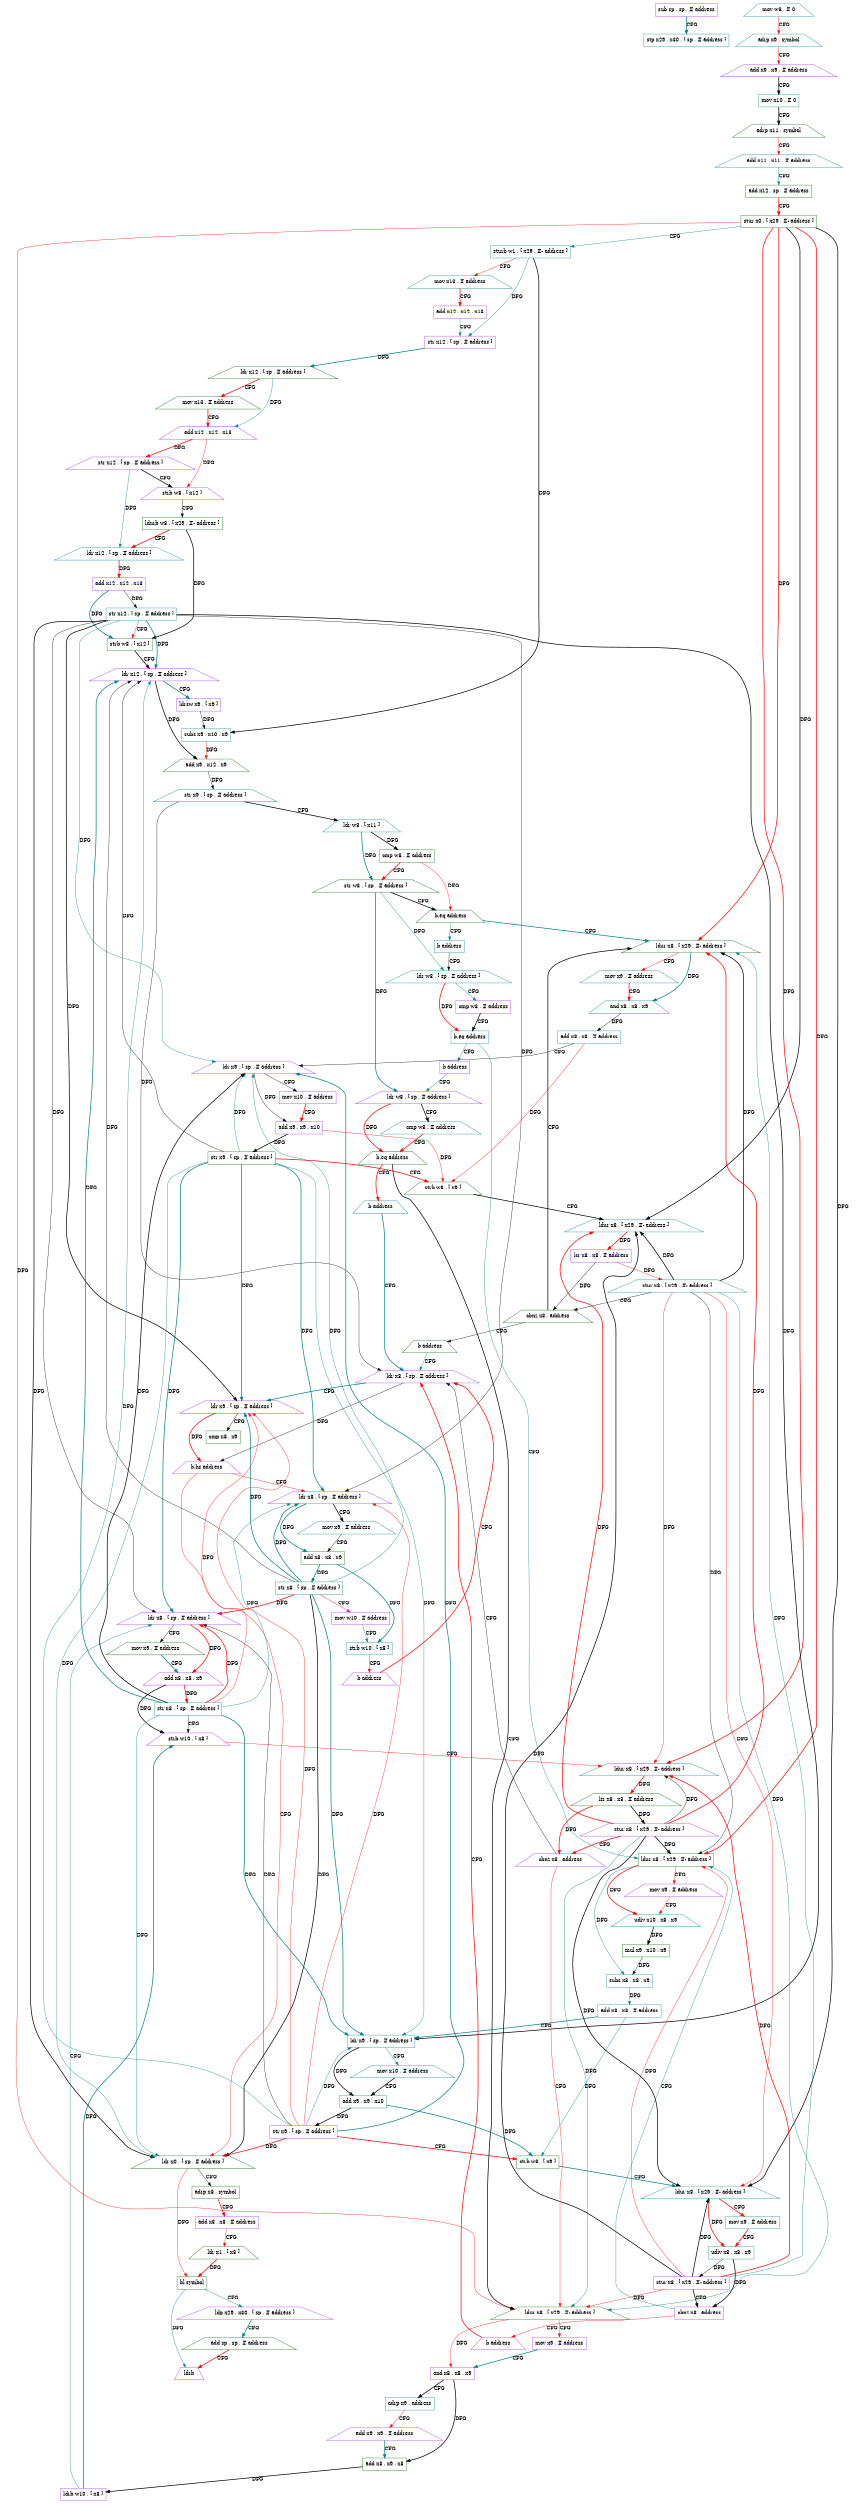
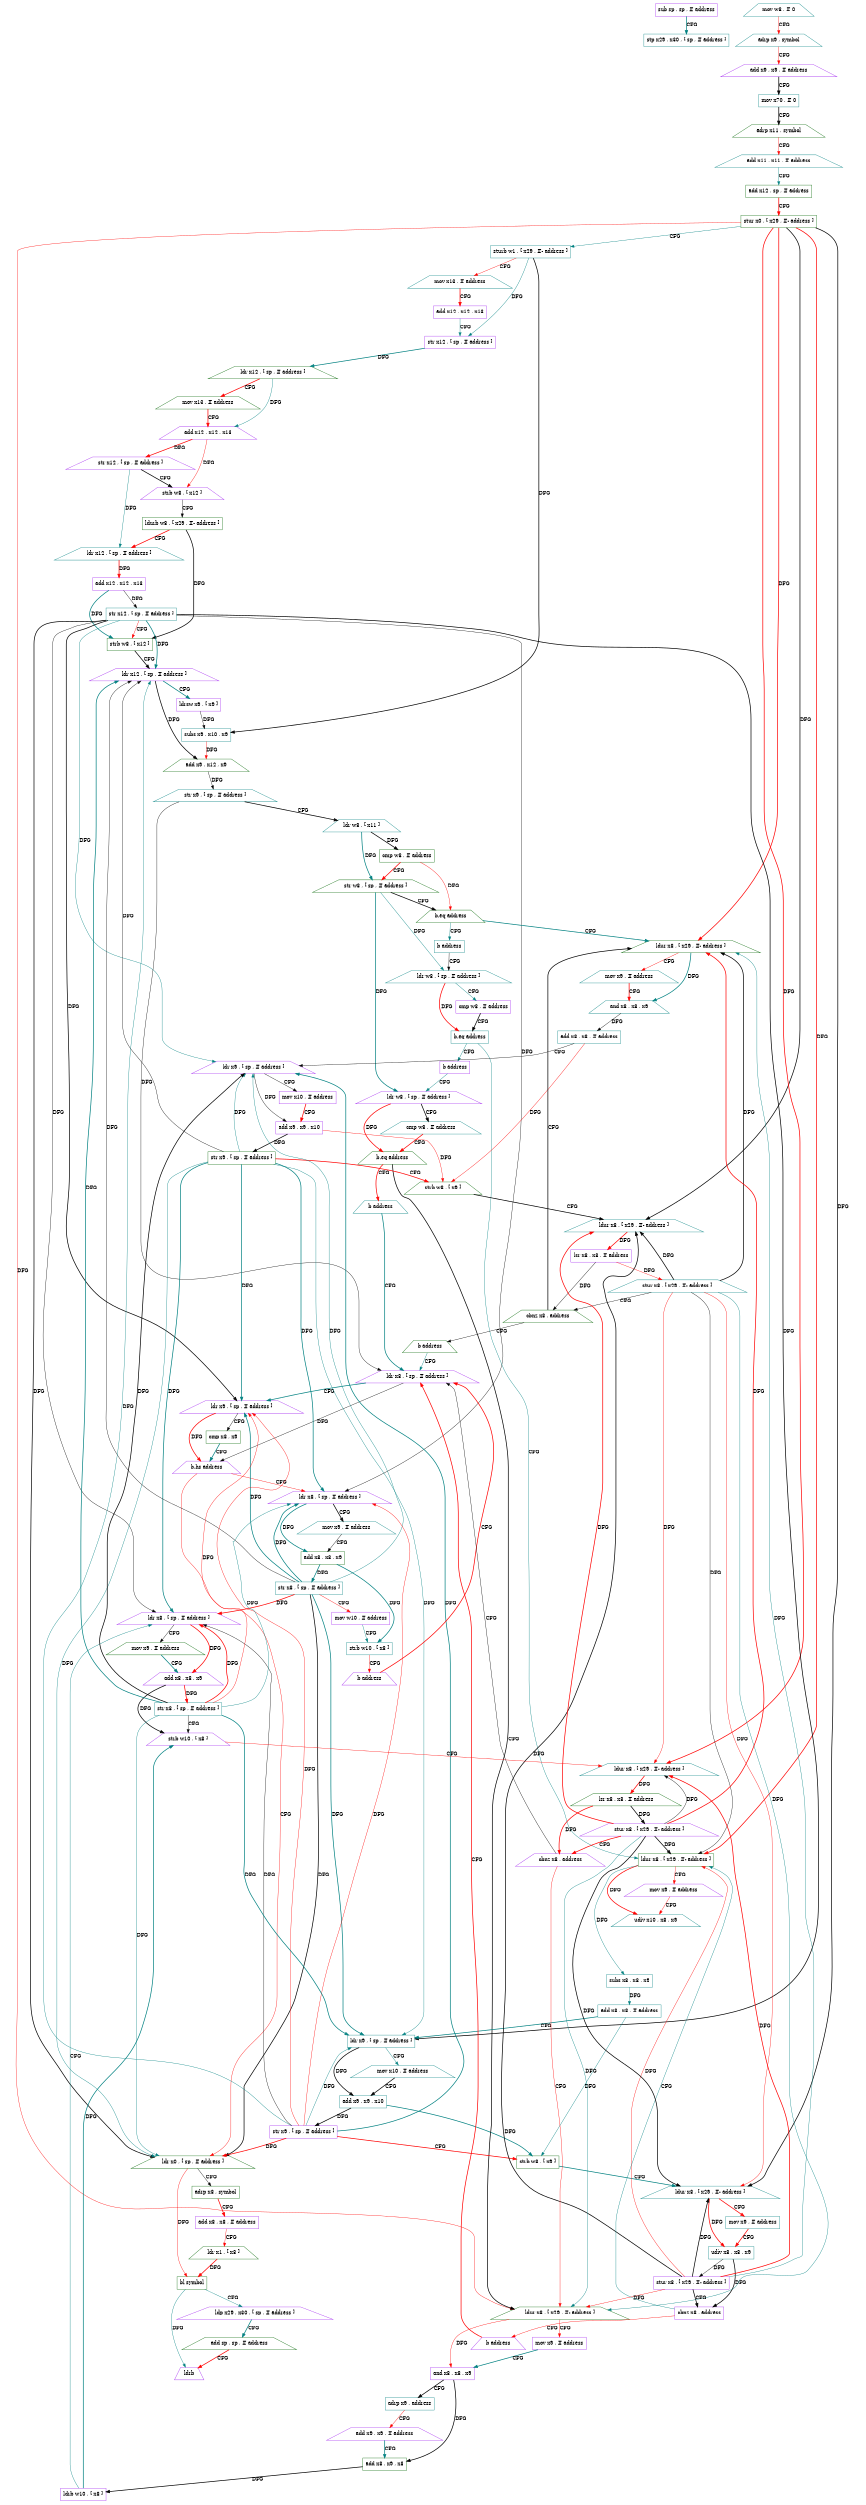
(779, 101) -> (779, 101)
none -> (216, 1451)
(646, 1951) -> none
